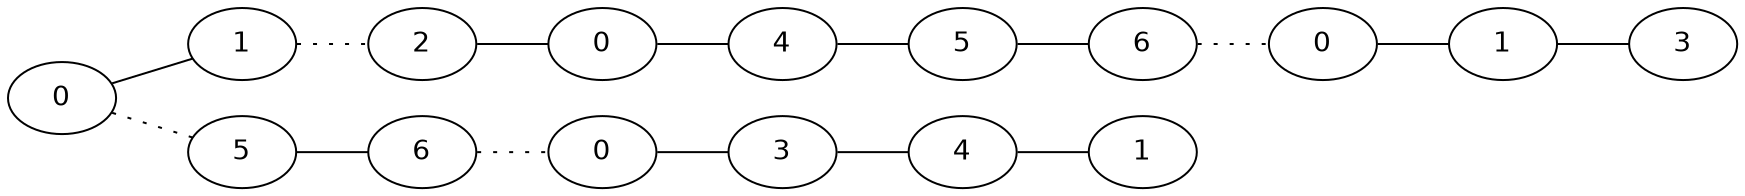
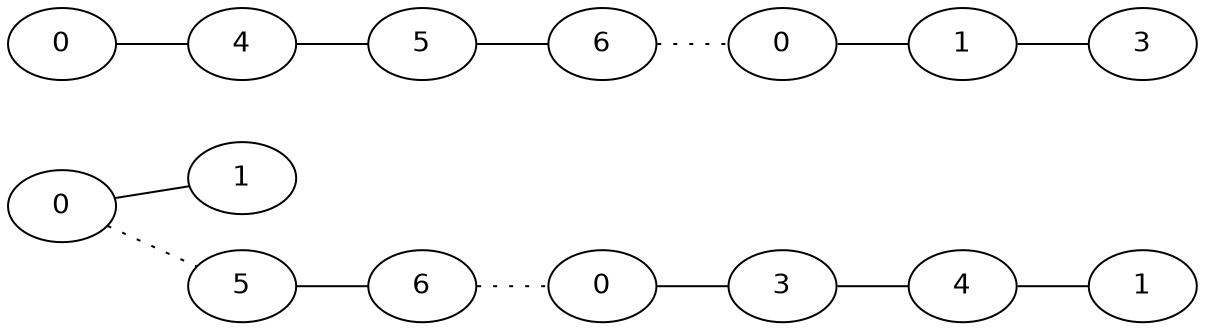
(422, 44) -> none
